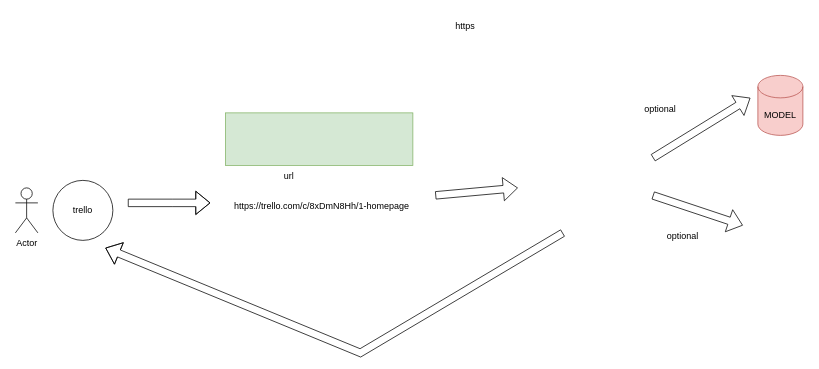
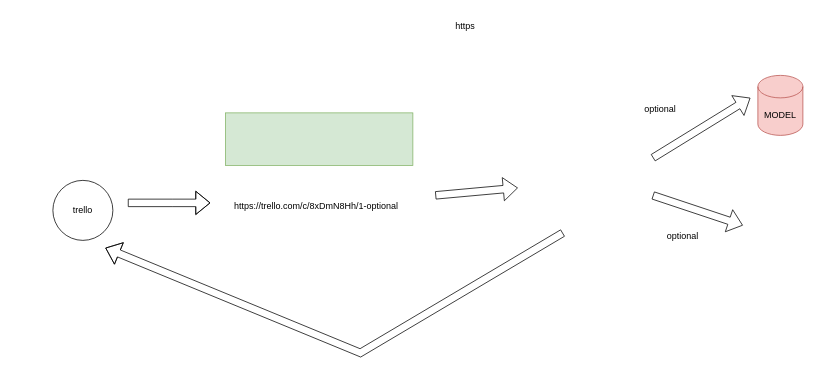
(289, 177) -> none
(330, 206) -> (328, 206)
(27, 210) -> none
